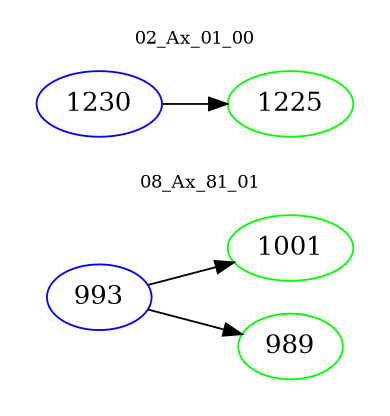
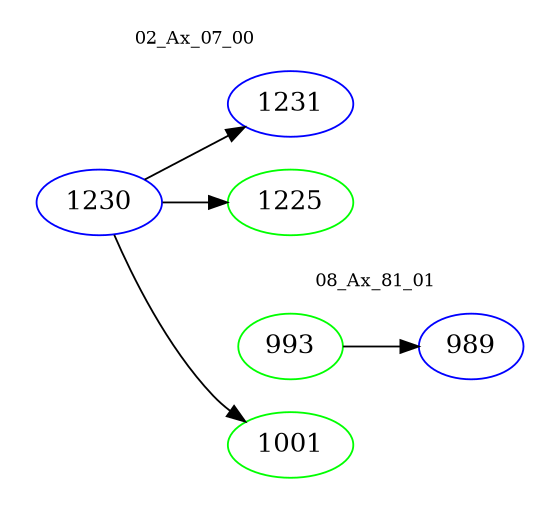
(195, 39) -> (195, 39)
none -> (291, 104)
(182, 276) -> (163, 329)
(99, 297) -> (291, 346)
(291, 346) -> (471, 346)
